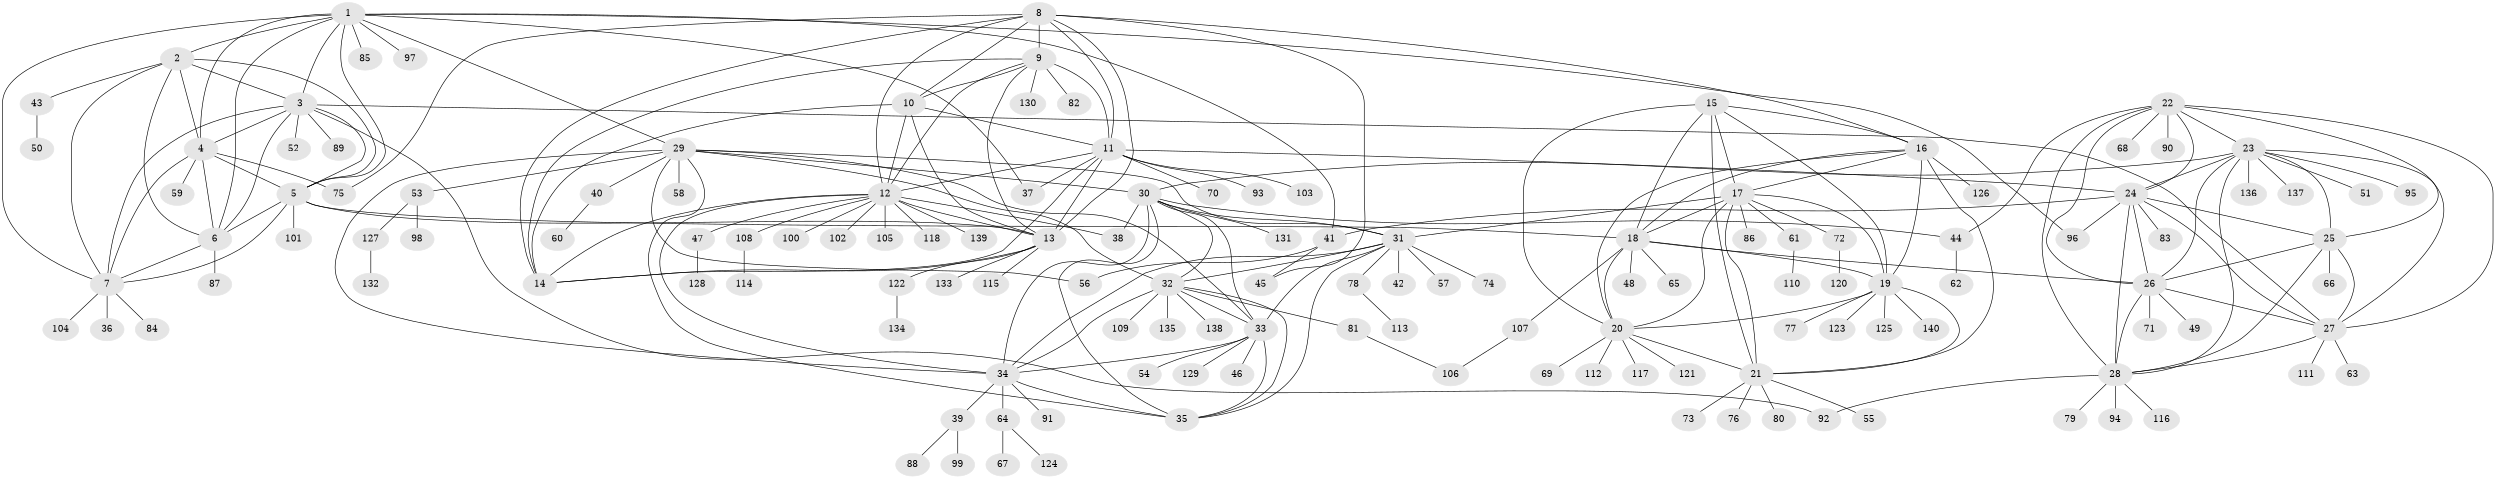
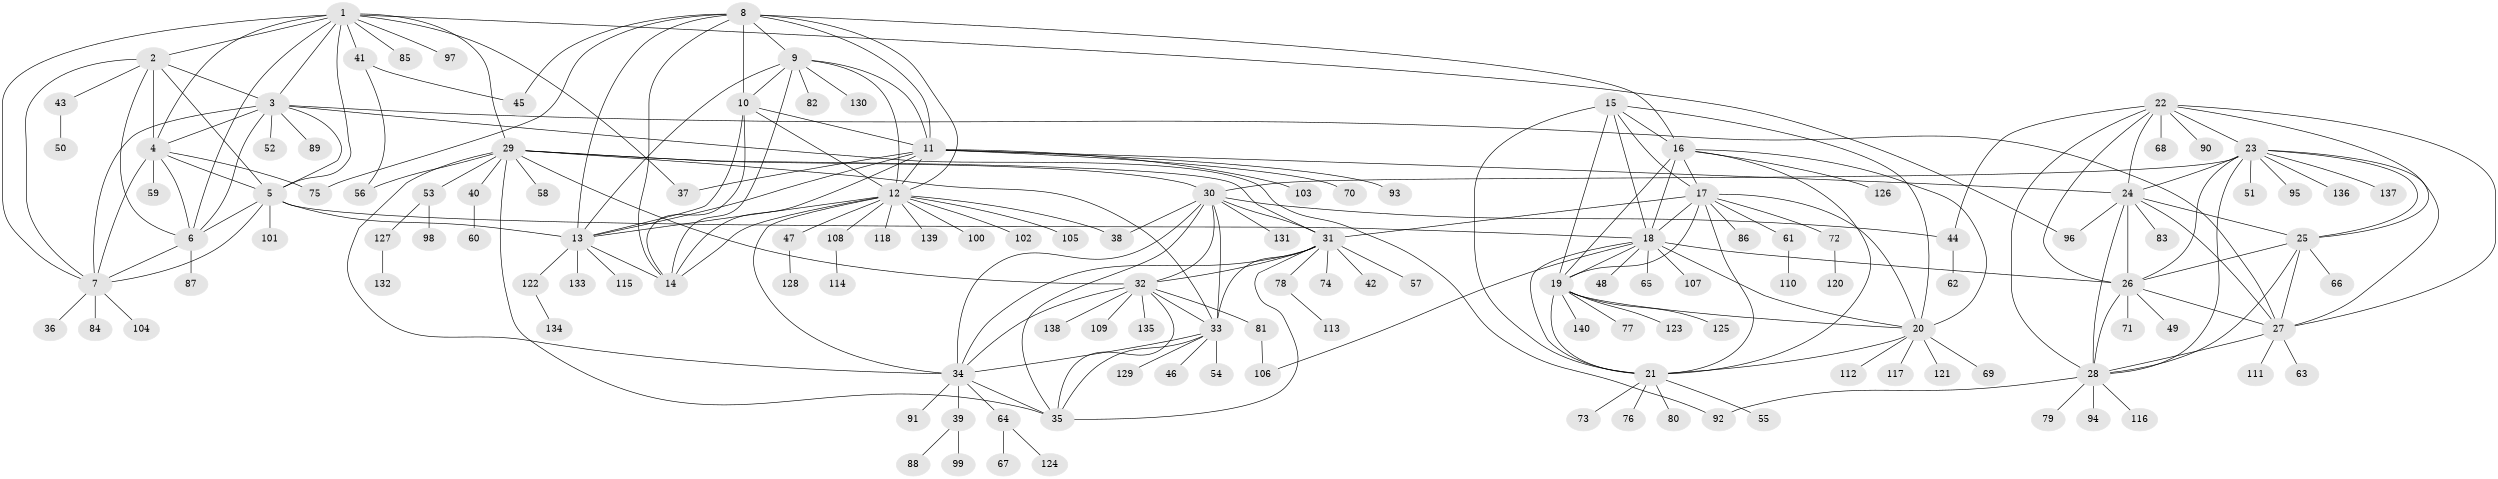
(1749, 210) -> none
none -> (1533, 303)
(1485, 352) -> (1454, 301)
